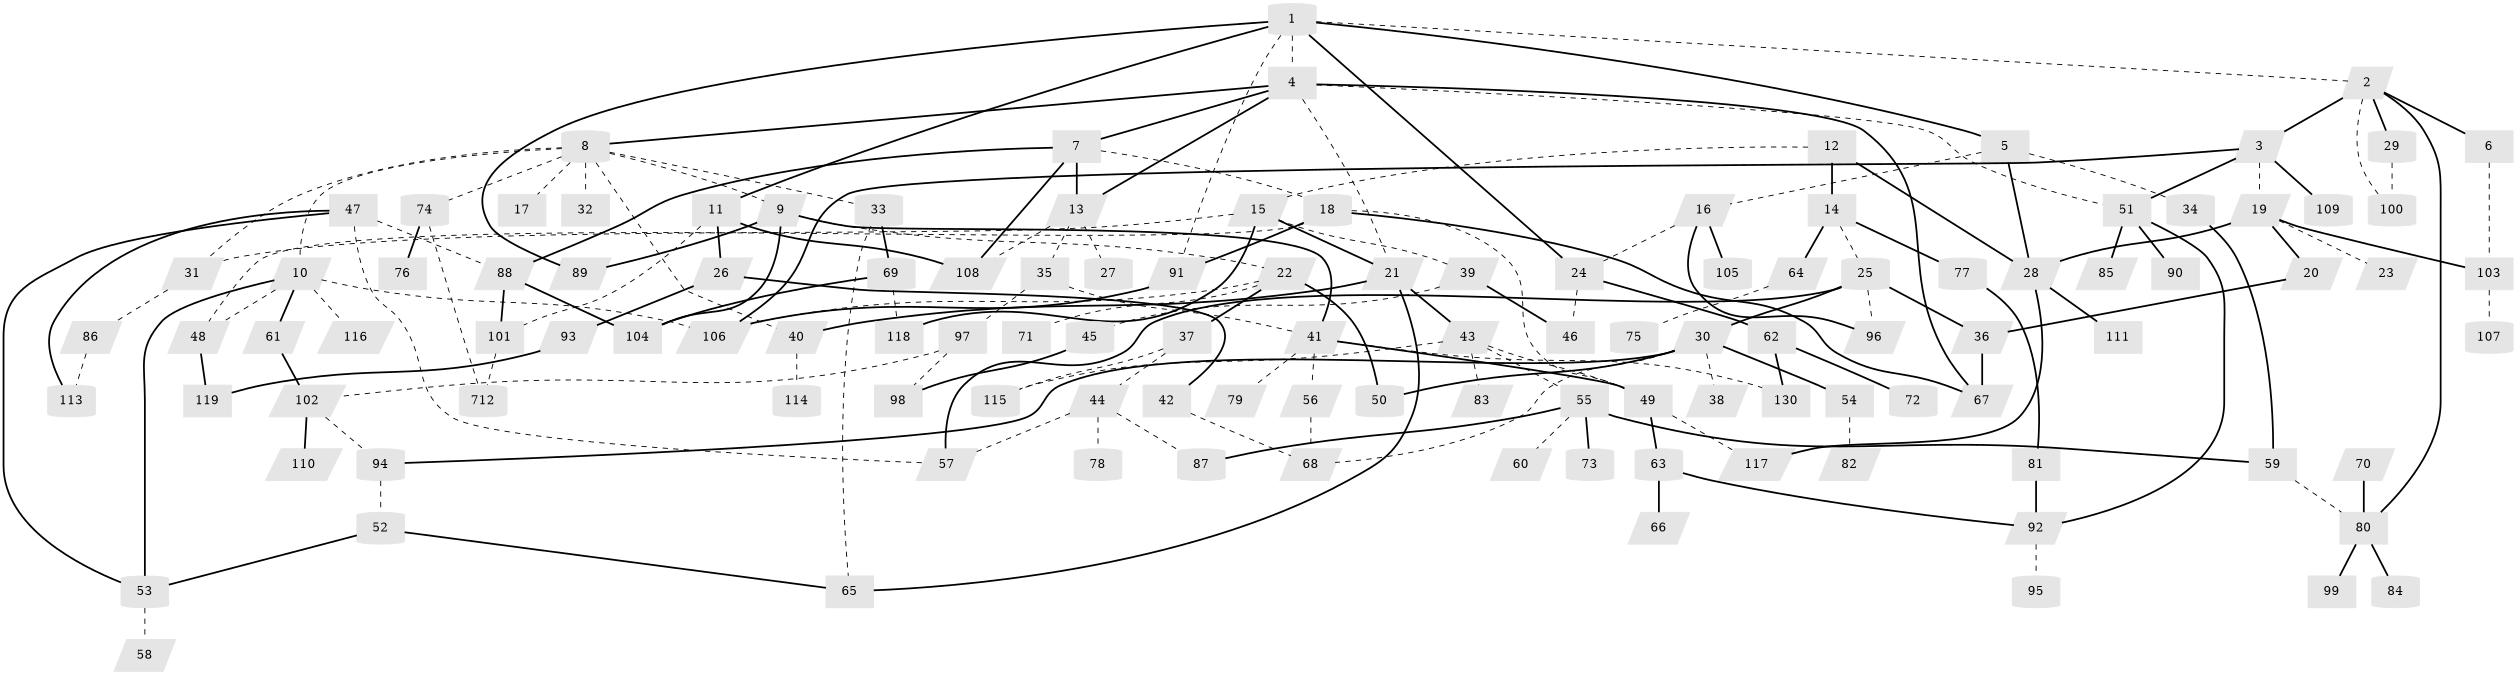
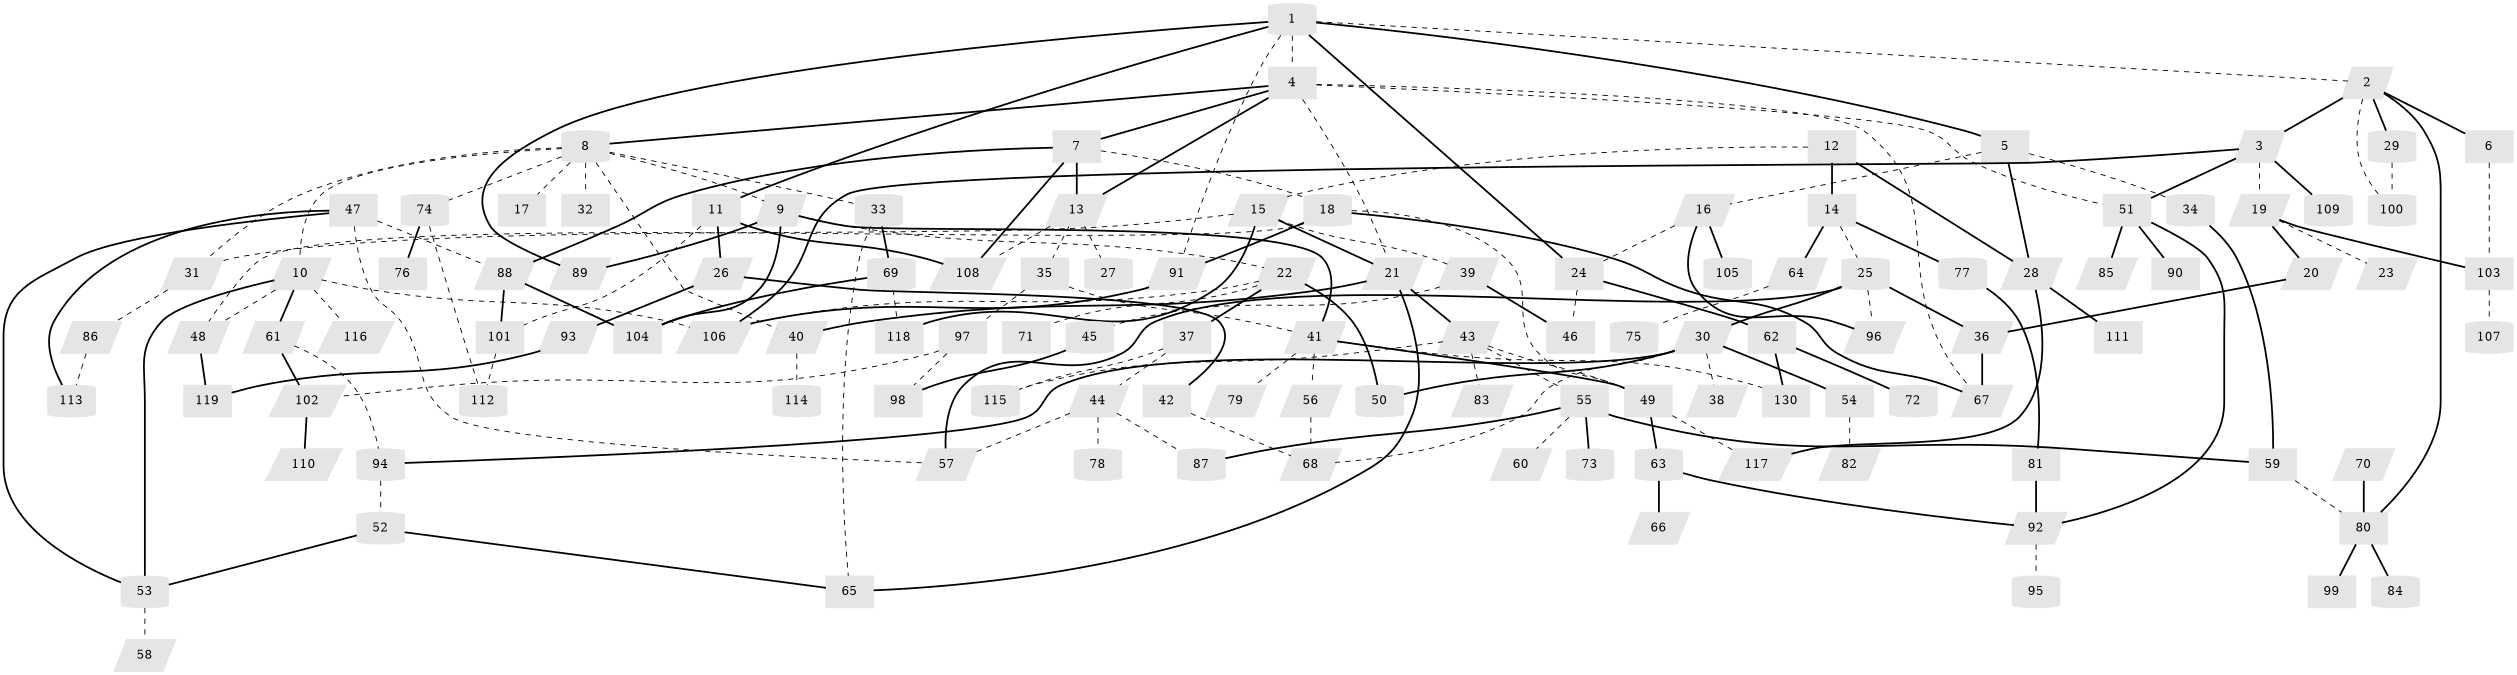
(1856, 128) -> (1856, 128)
(2141, 243) -> none
(483, 401) -> (483, 401)
(344, 433) -> (352, 385)
